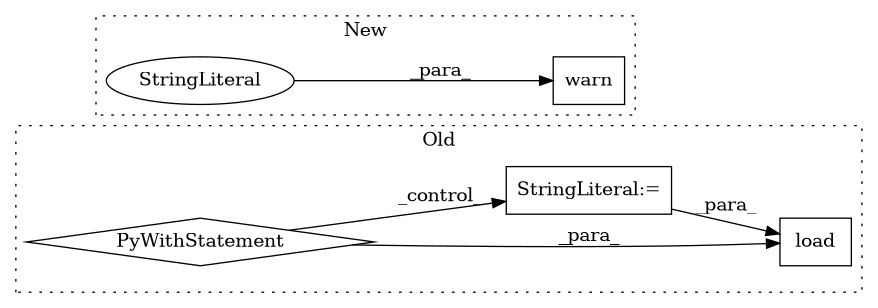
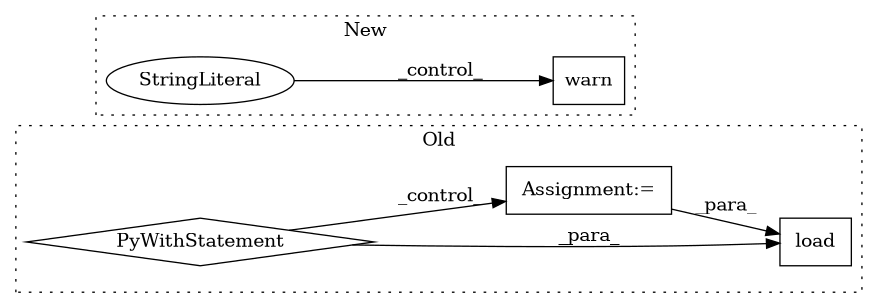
(440, 71) -> (440, 71)
(589, 190) -> (589, 190)
